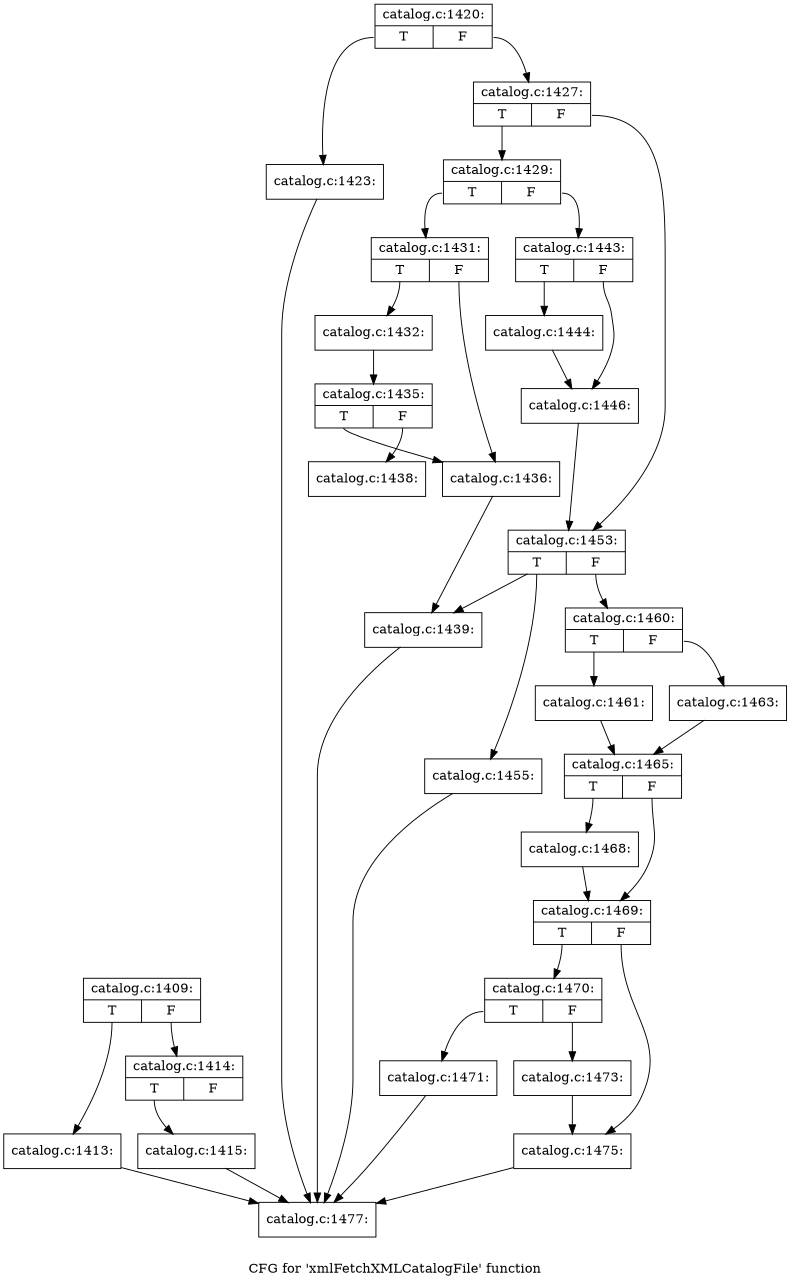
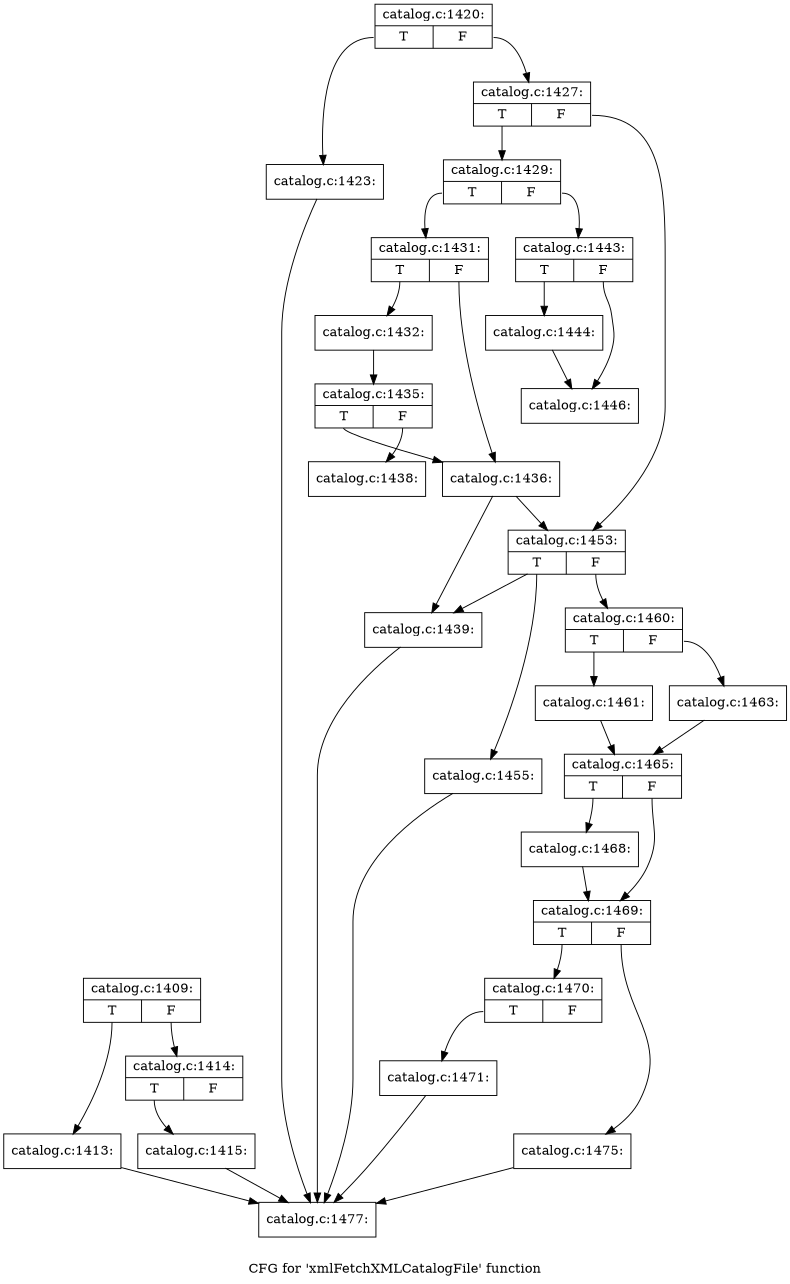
(574, 472) -> (529, 510)
(572, 1078) -> none
